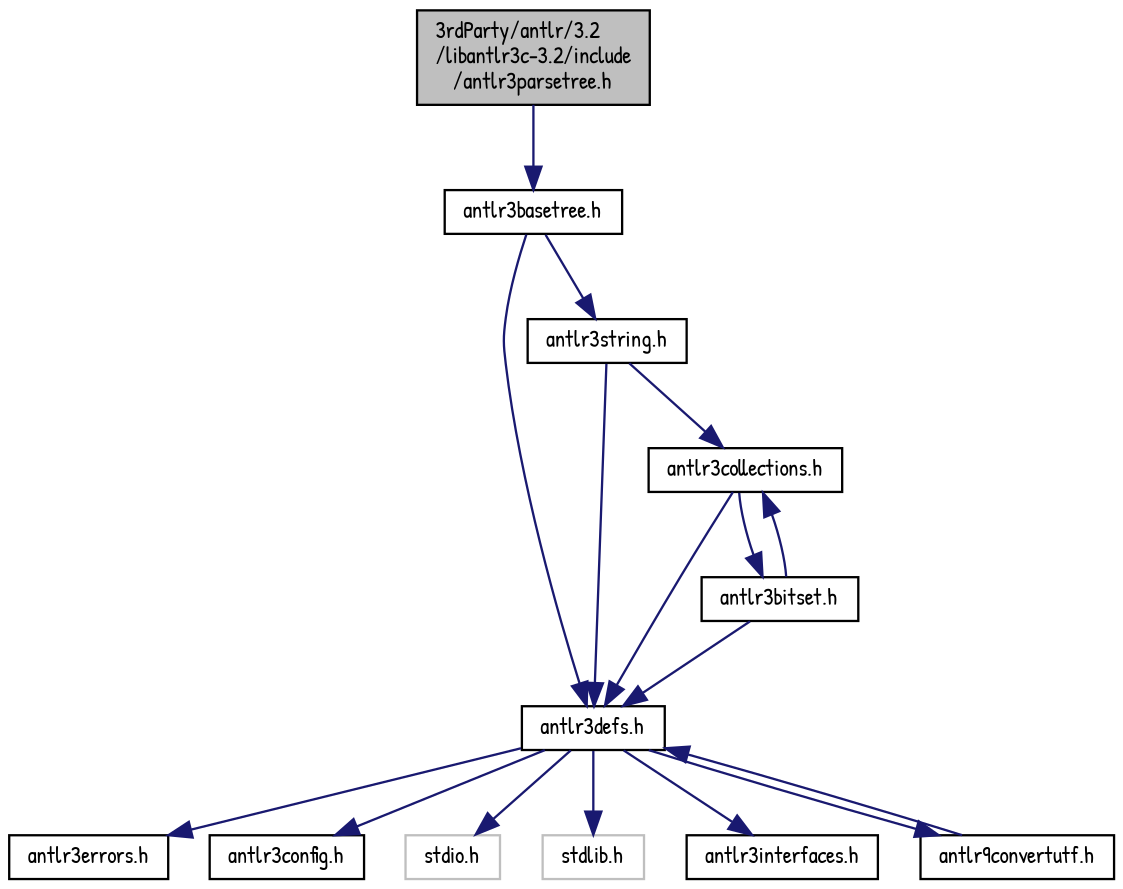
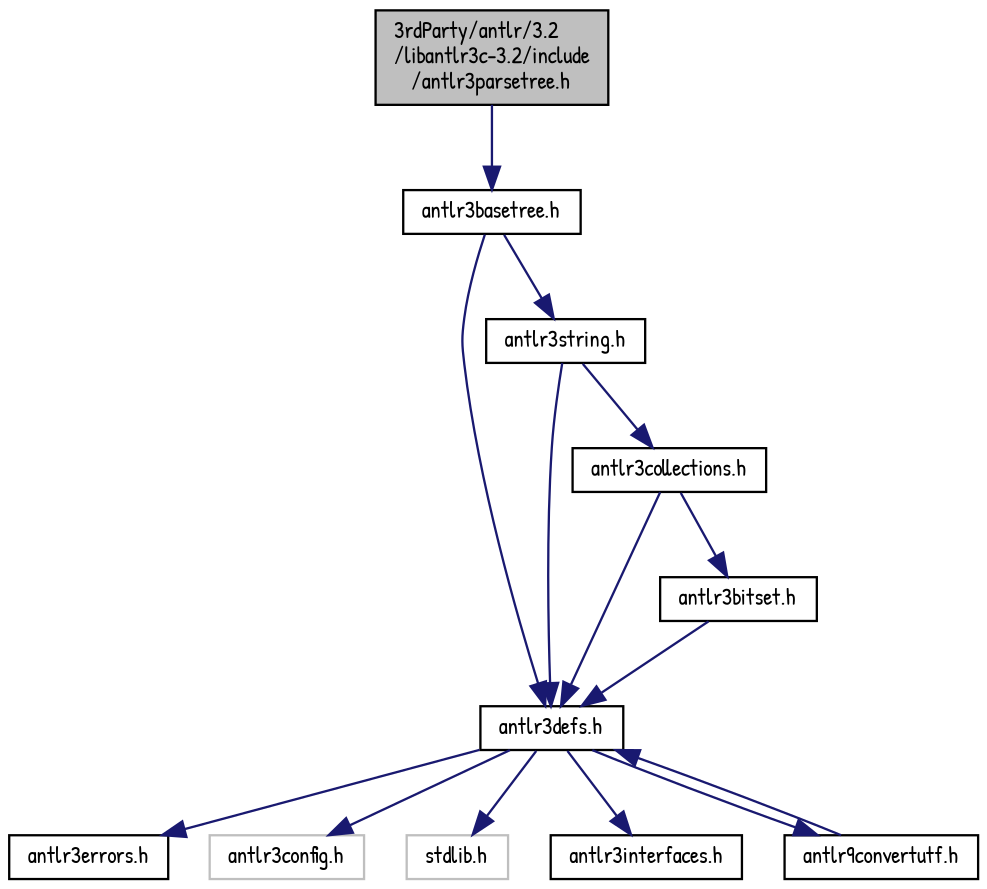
(781, 545) -> none
(287, 857) -> (287, 857)
(453, 857) -> none
